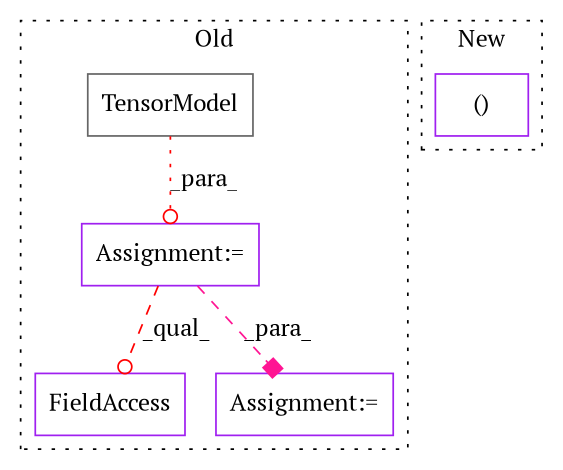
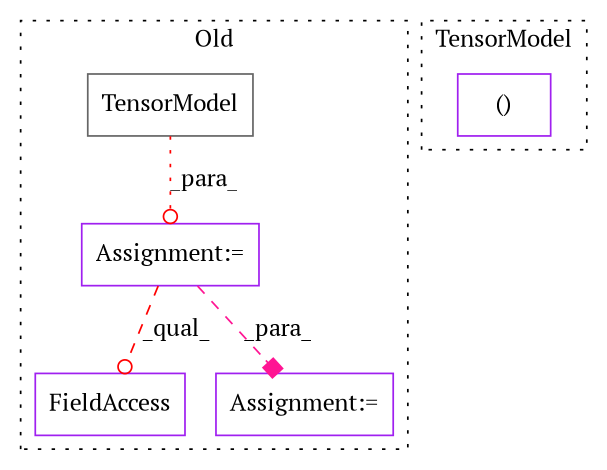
(482, 40) -> (504, 40)
